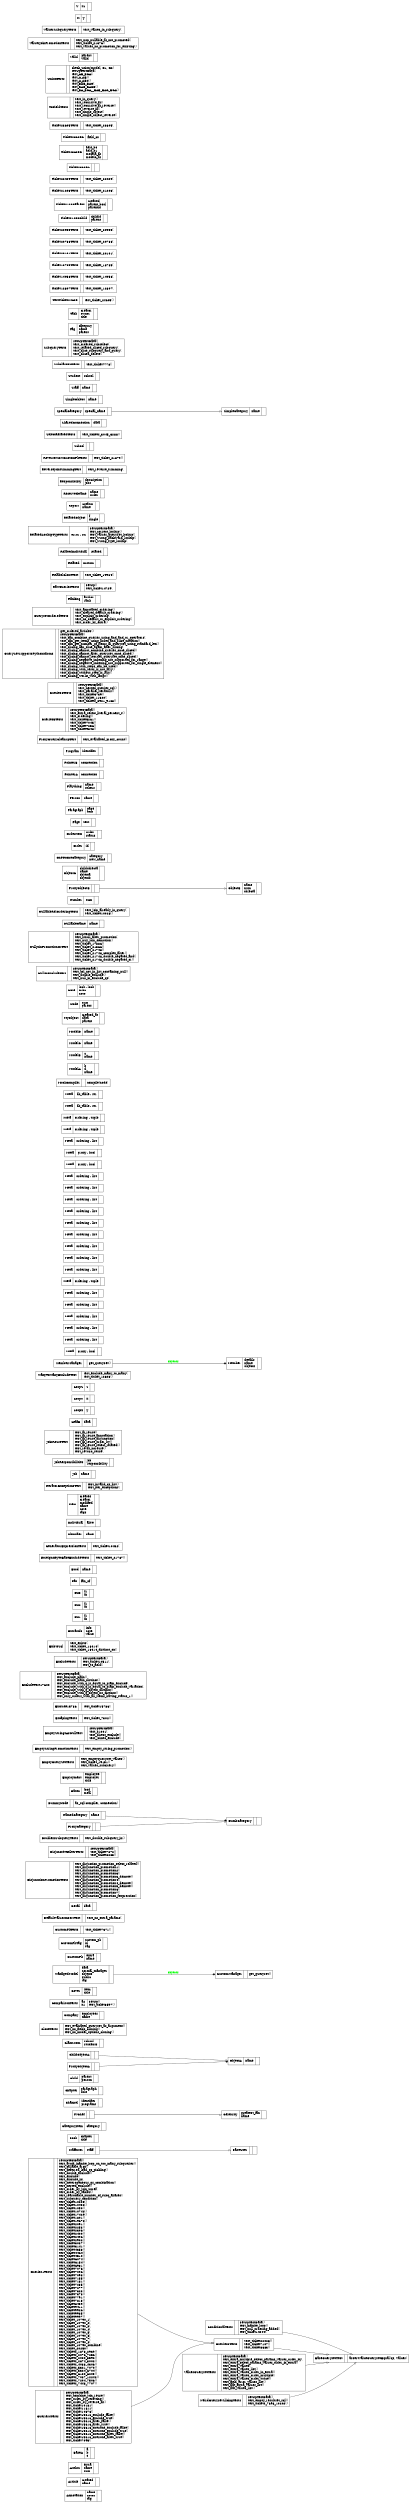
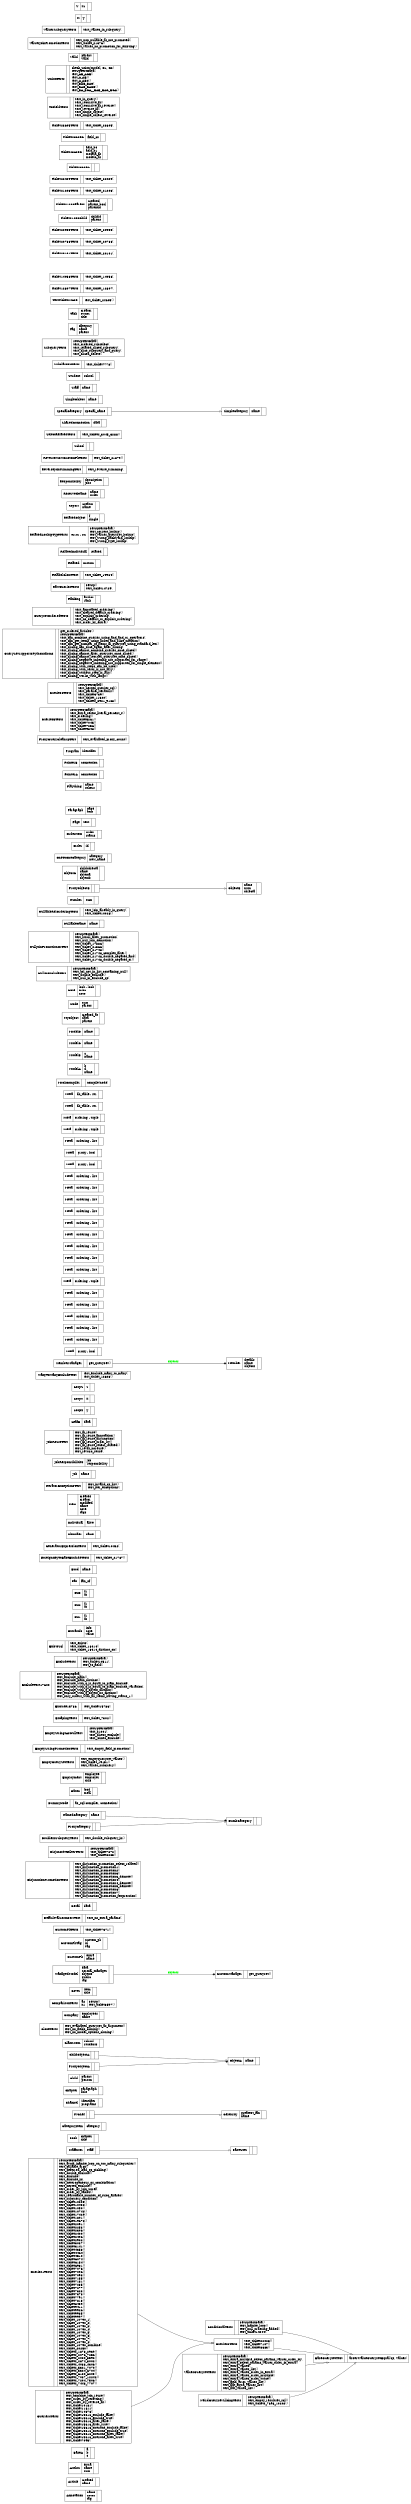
(82, 74) -> (82, 74)
(83, 265) -> none
(83, 798) -> none
(108, 1749) -> (109, 1749)
